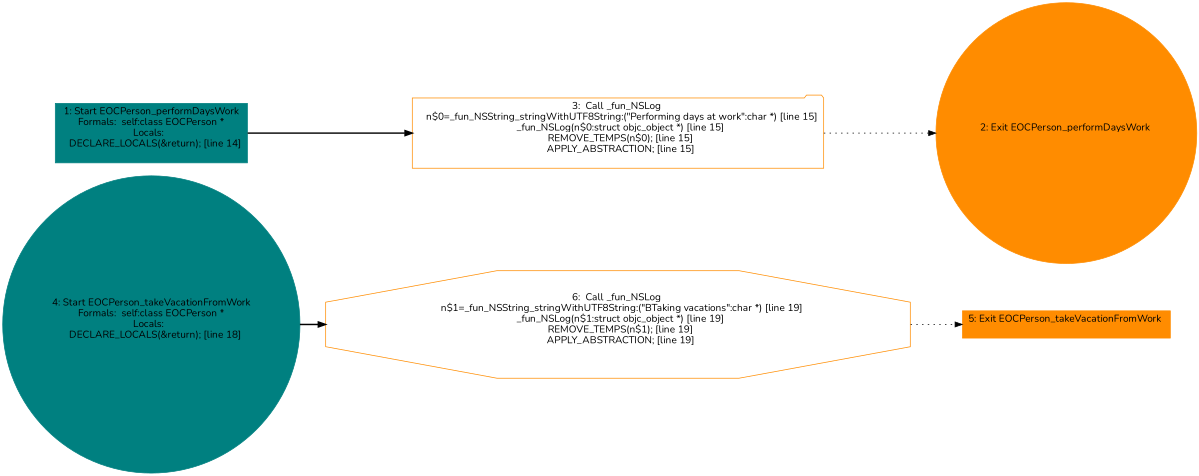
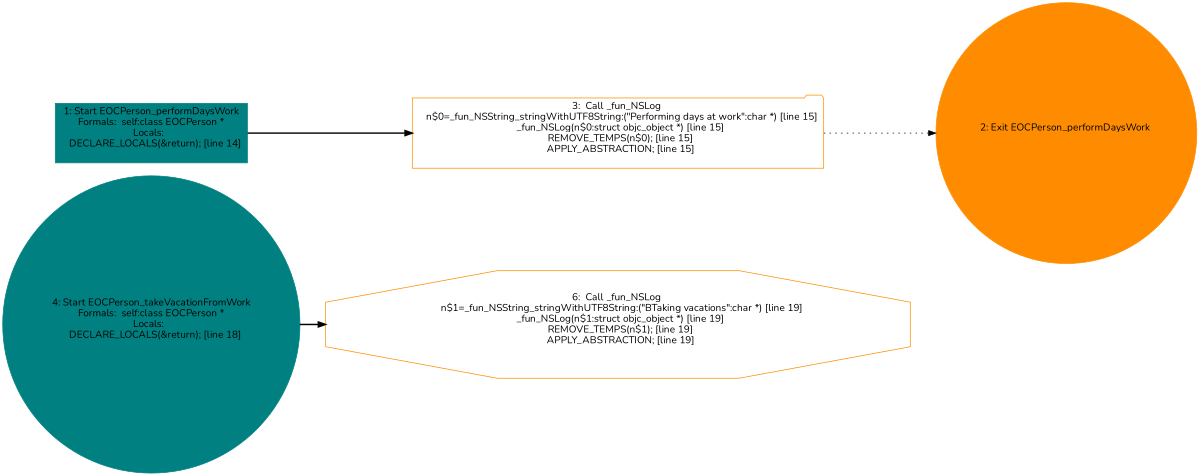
(1066, 324) -> none
